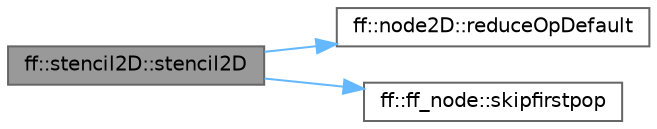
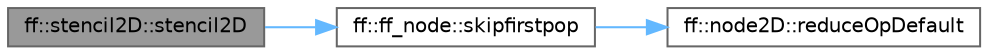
(290, 49) -> (621, 27)
